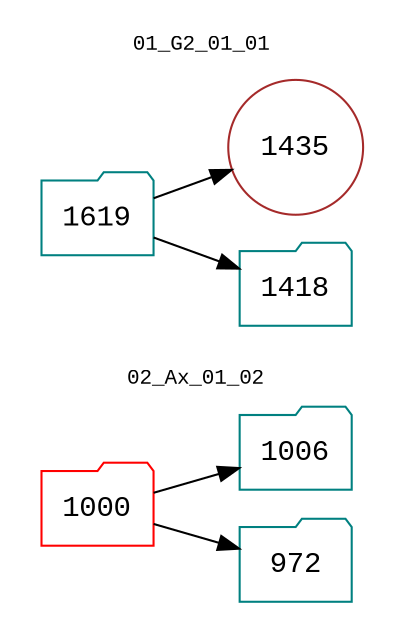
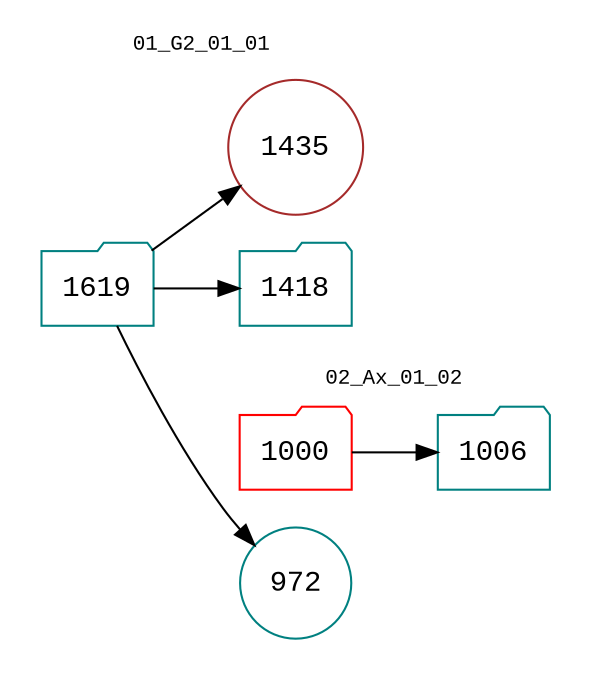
(186, 533) -> (173, 431)
(296, 564) -> (296, 583)
